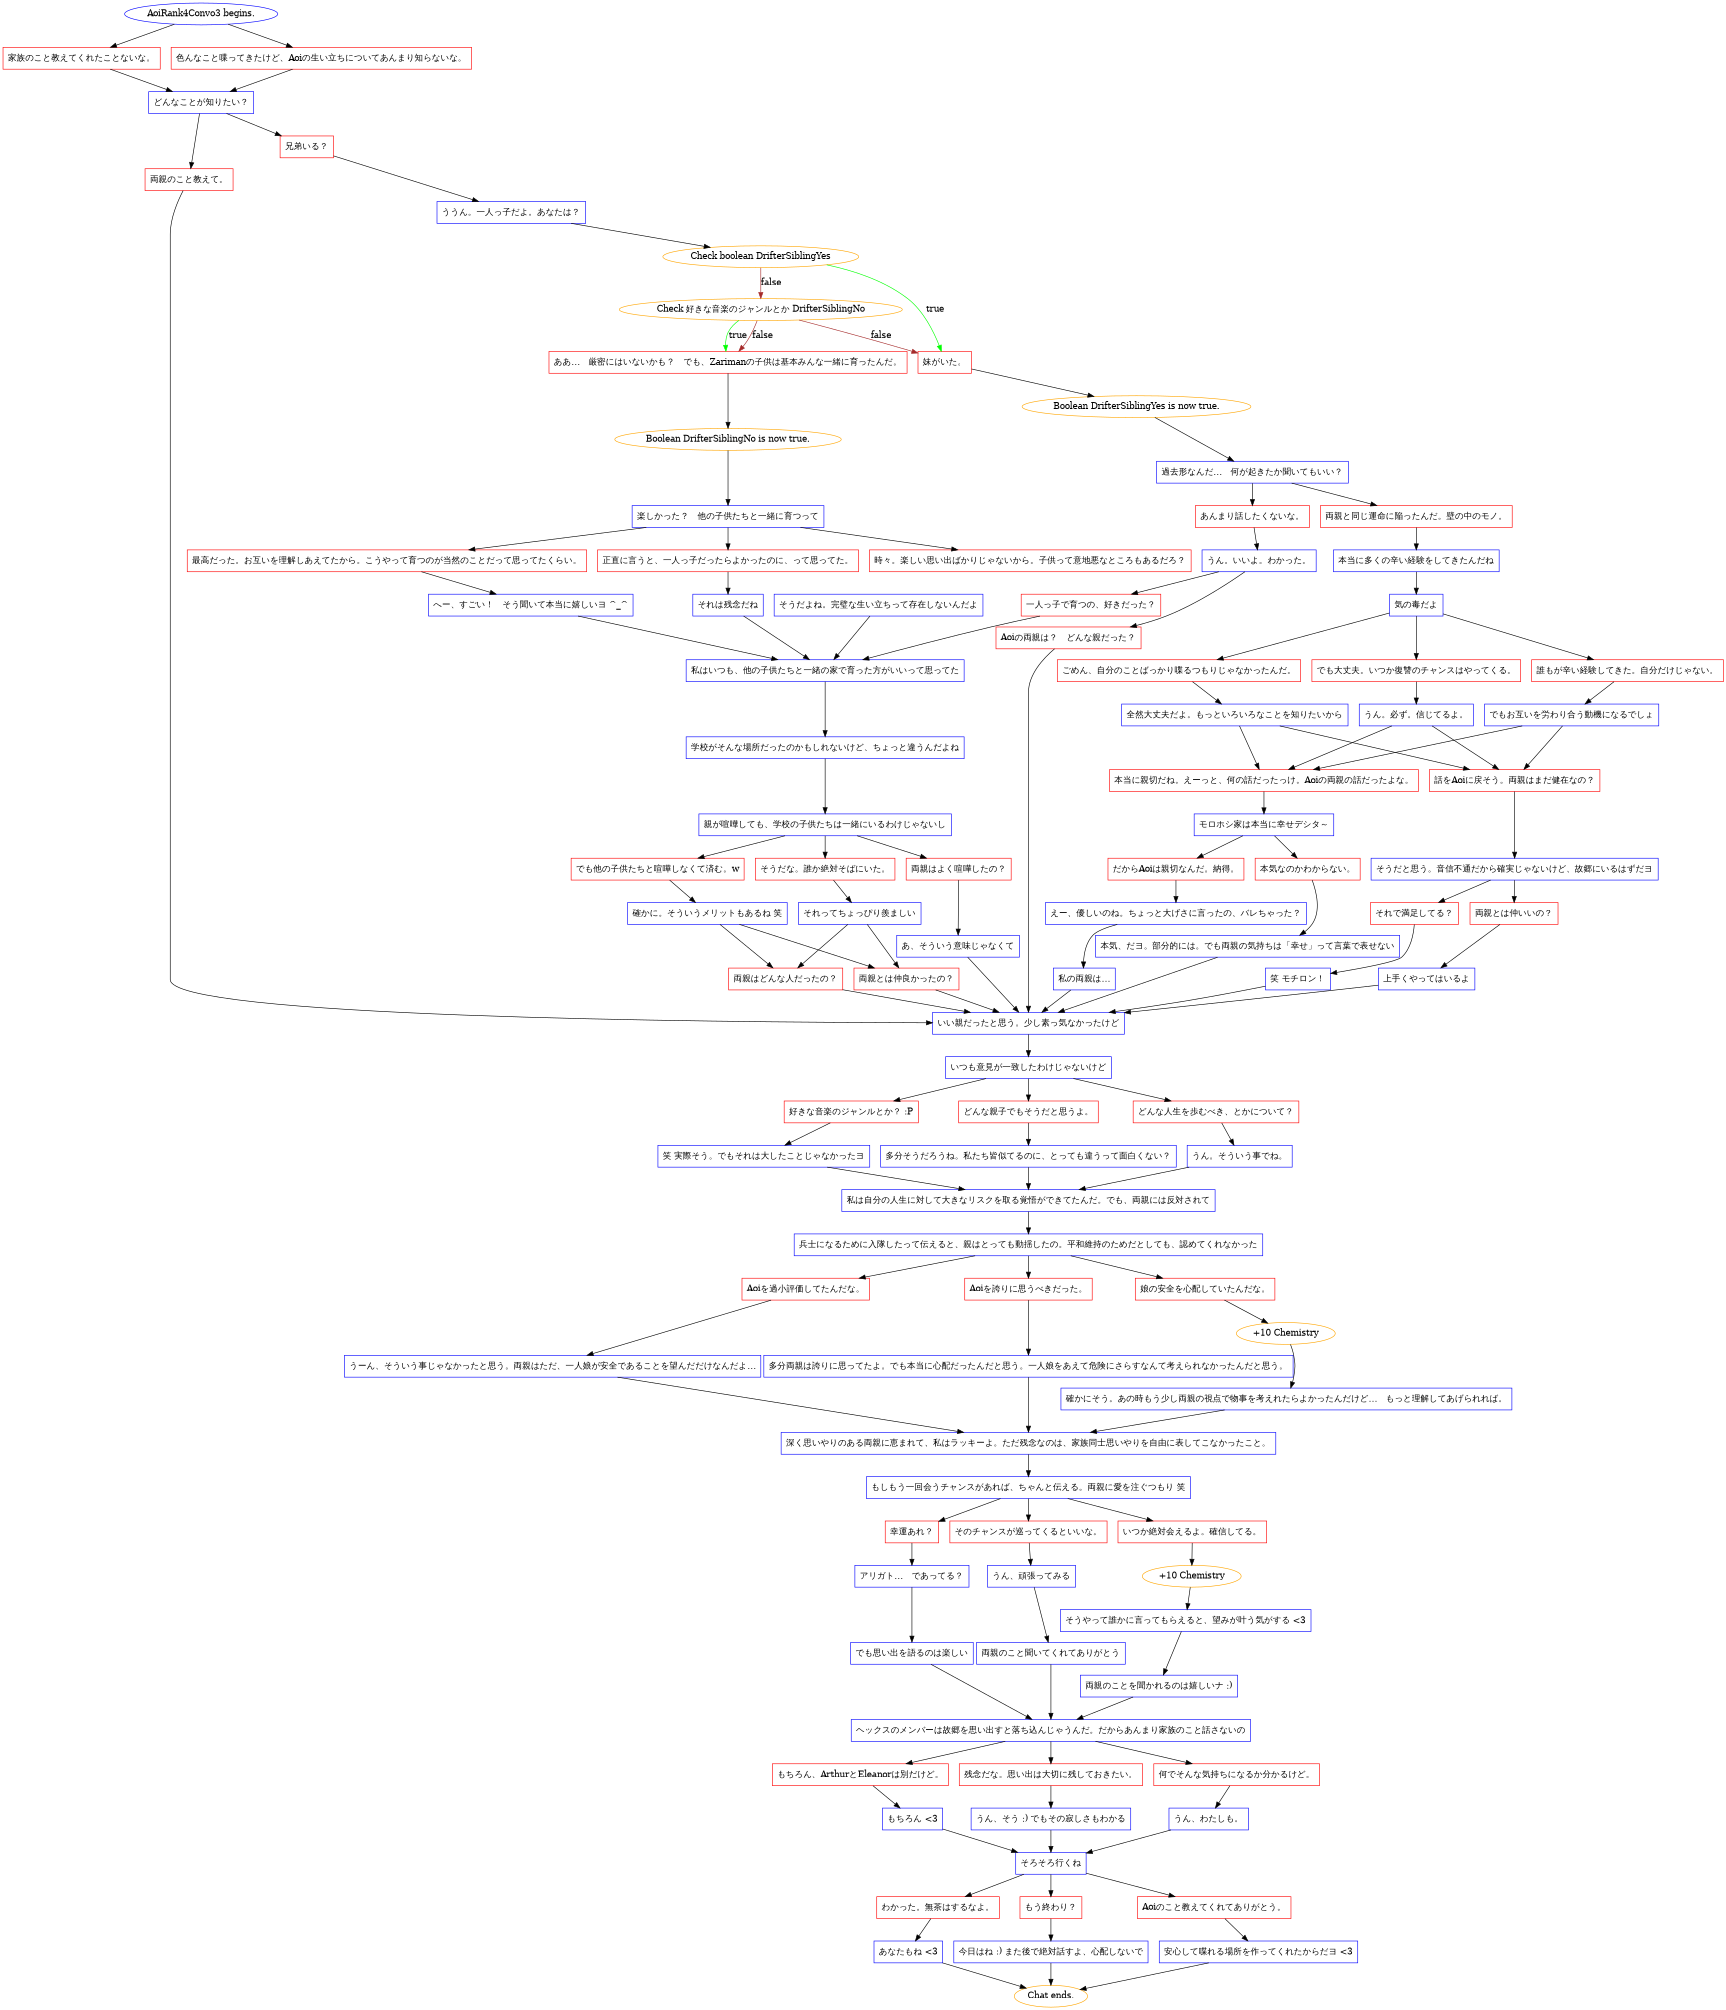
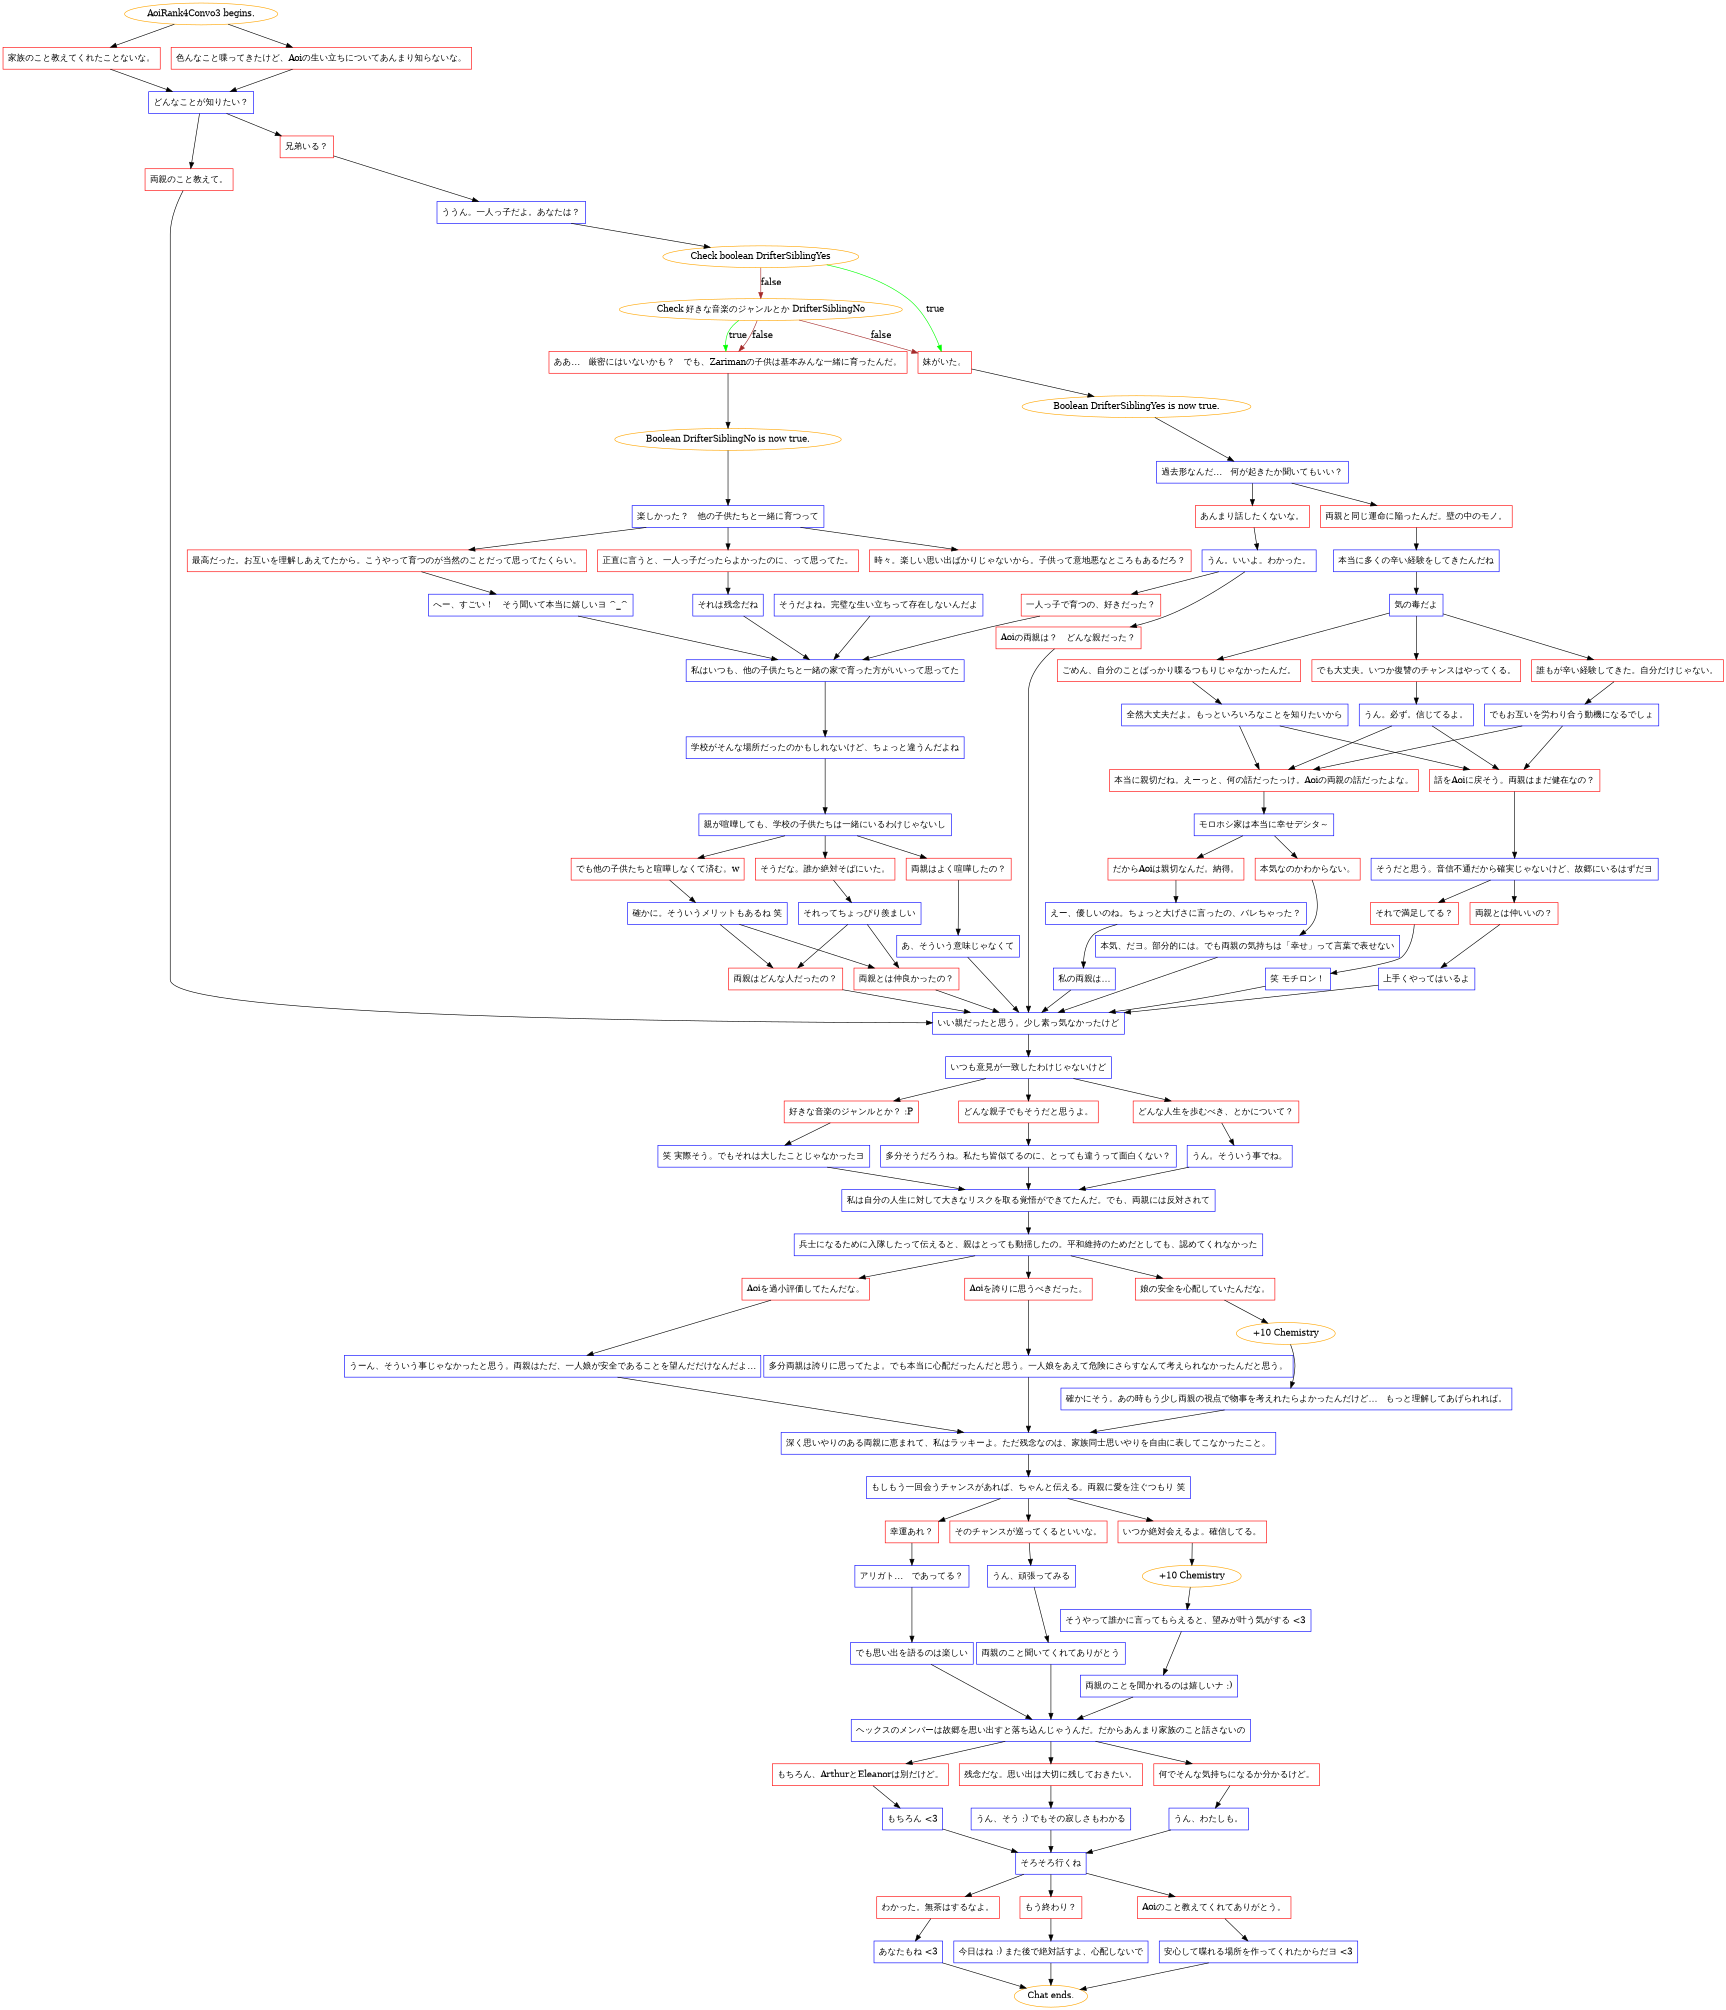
(201, 14) -> (201, 14)
